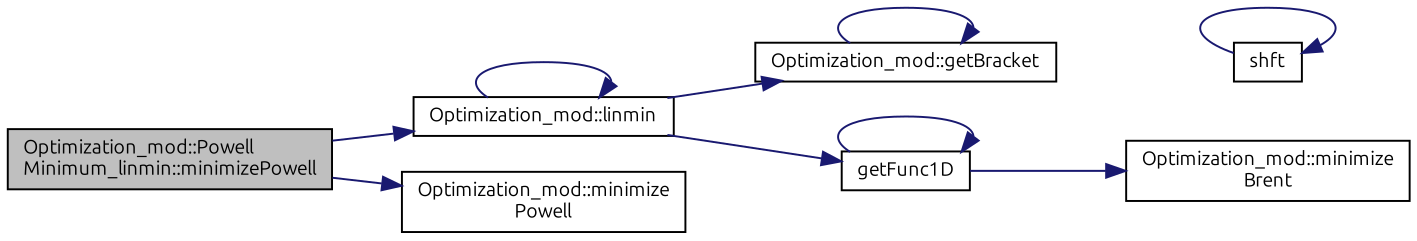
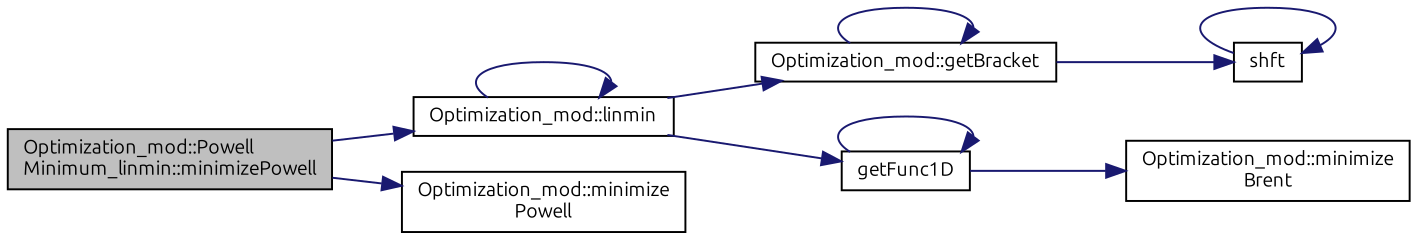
none -> (1135, 62)
